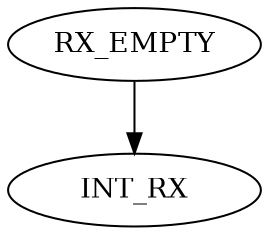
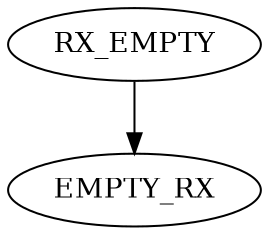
(134, 190) -> (134, 190)
